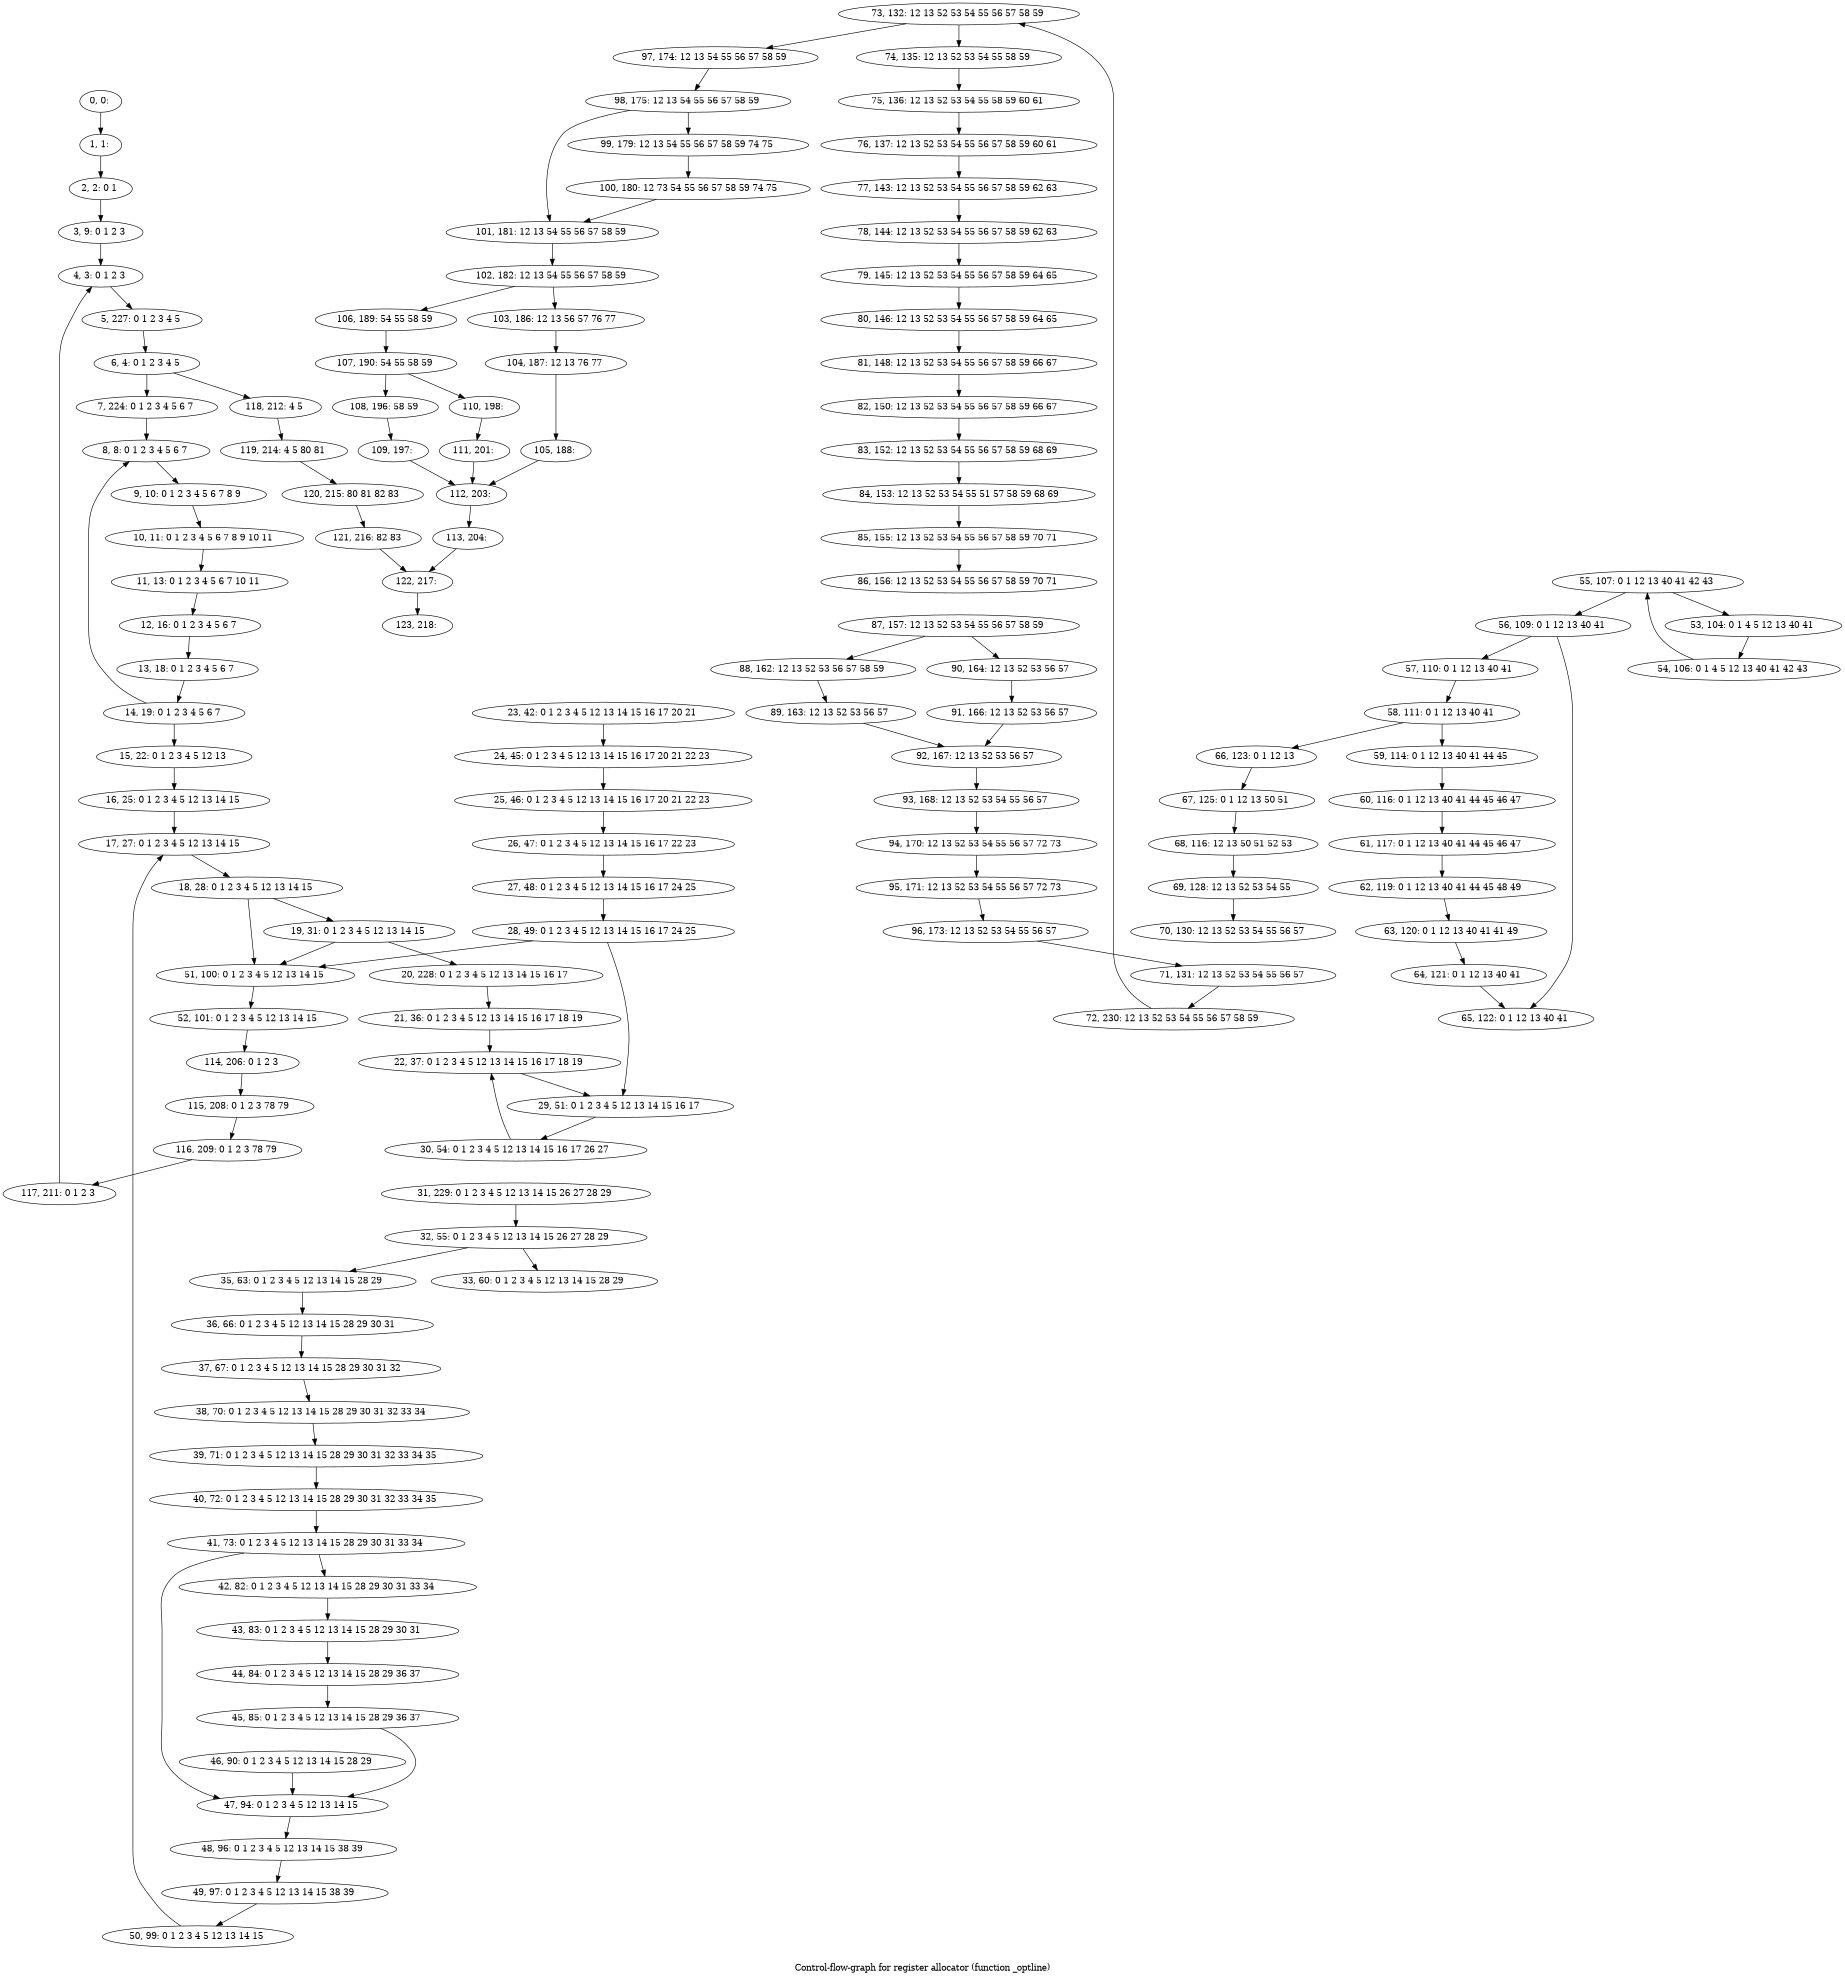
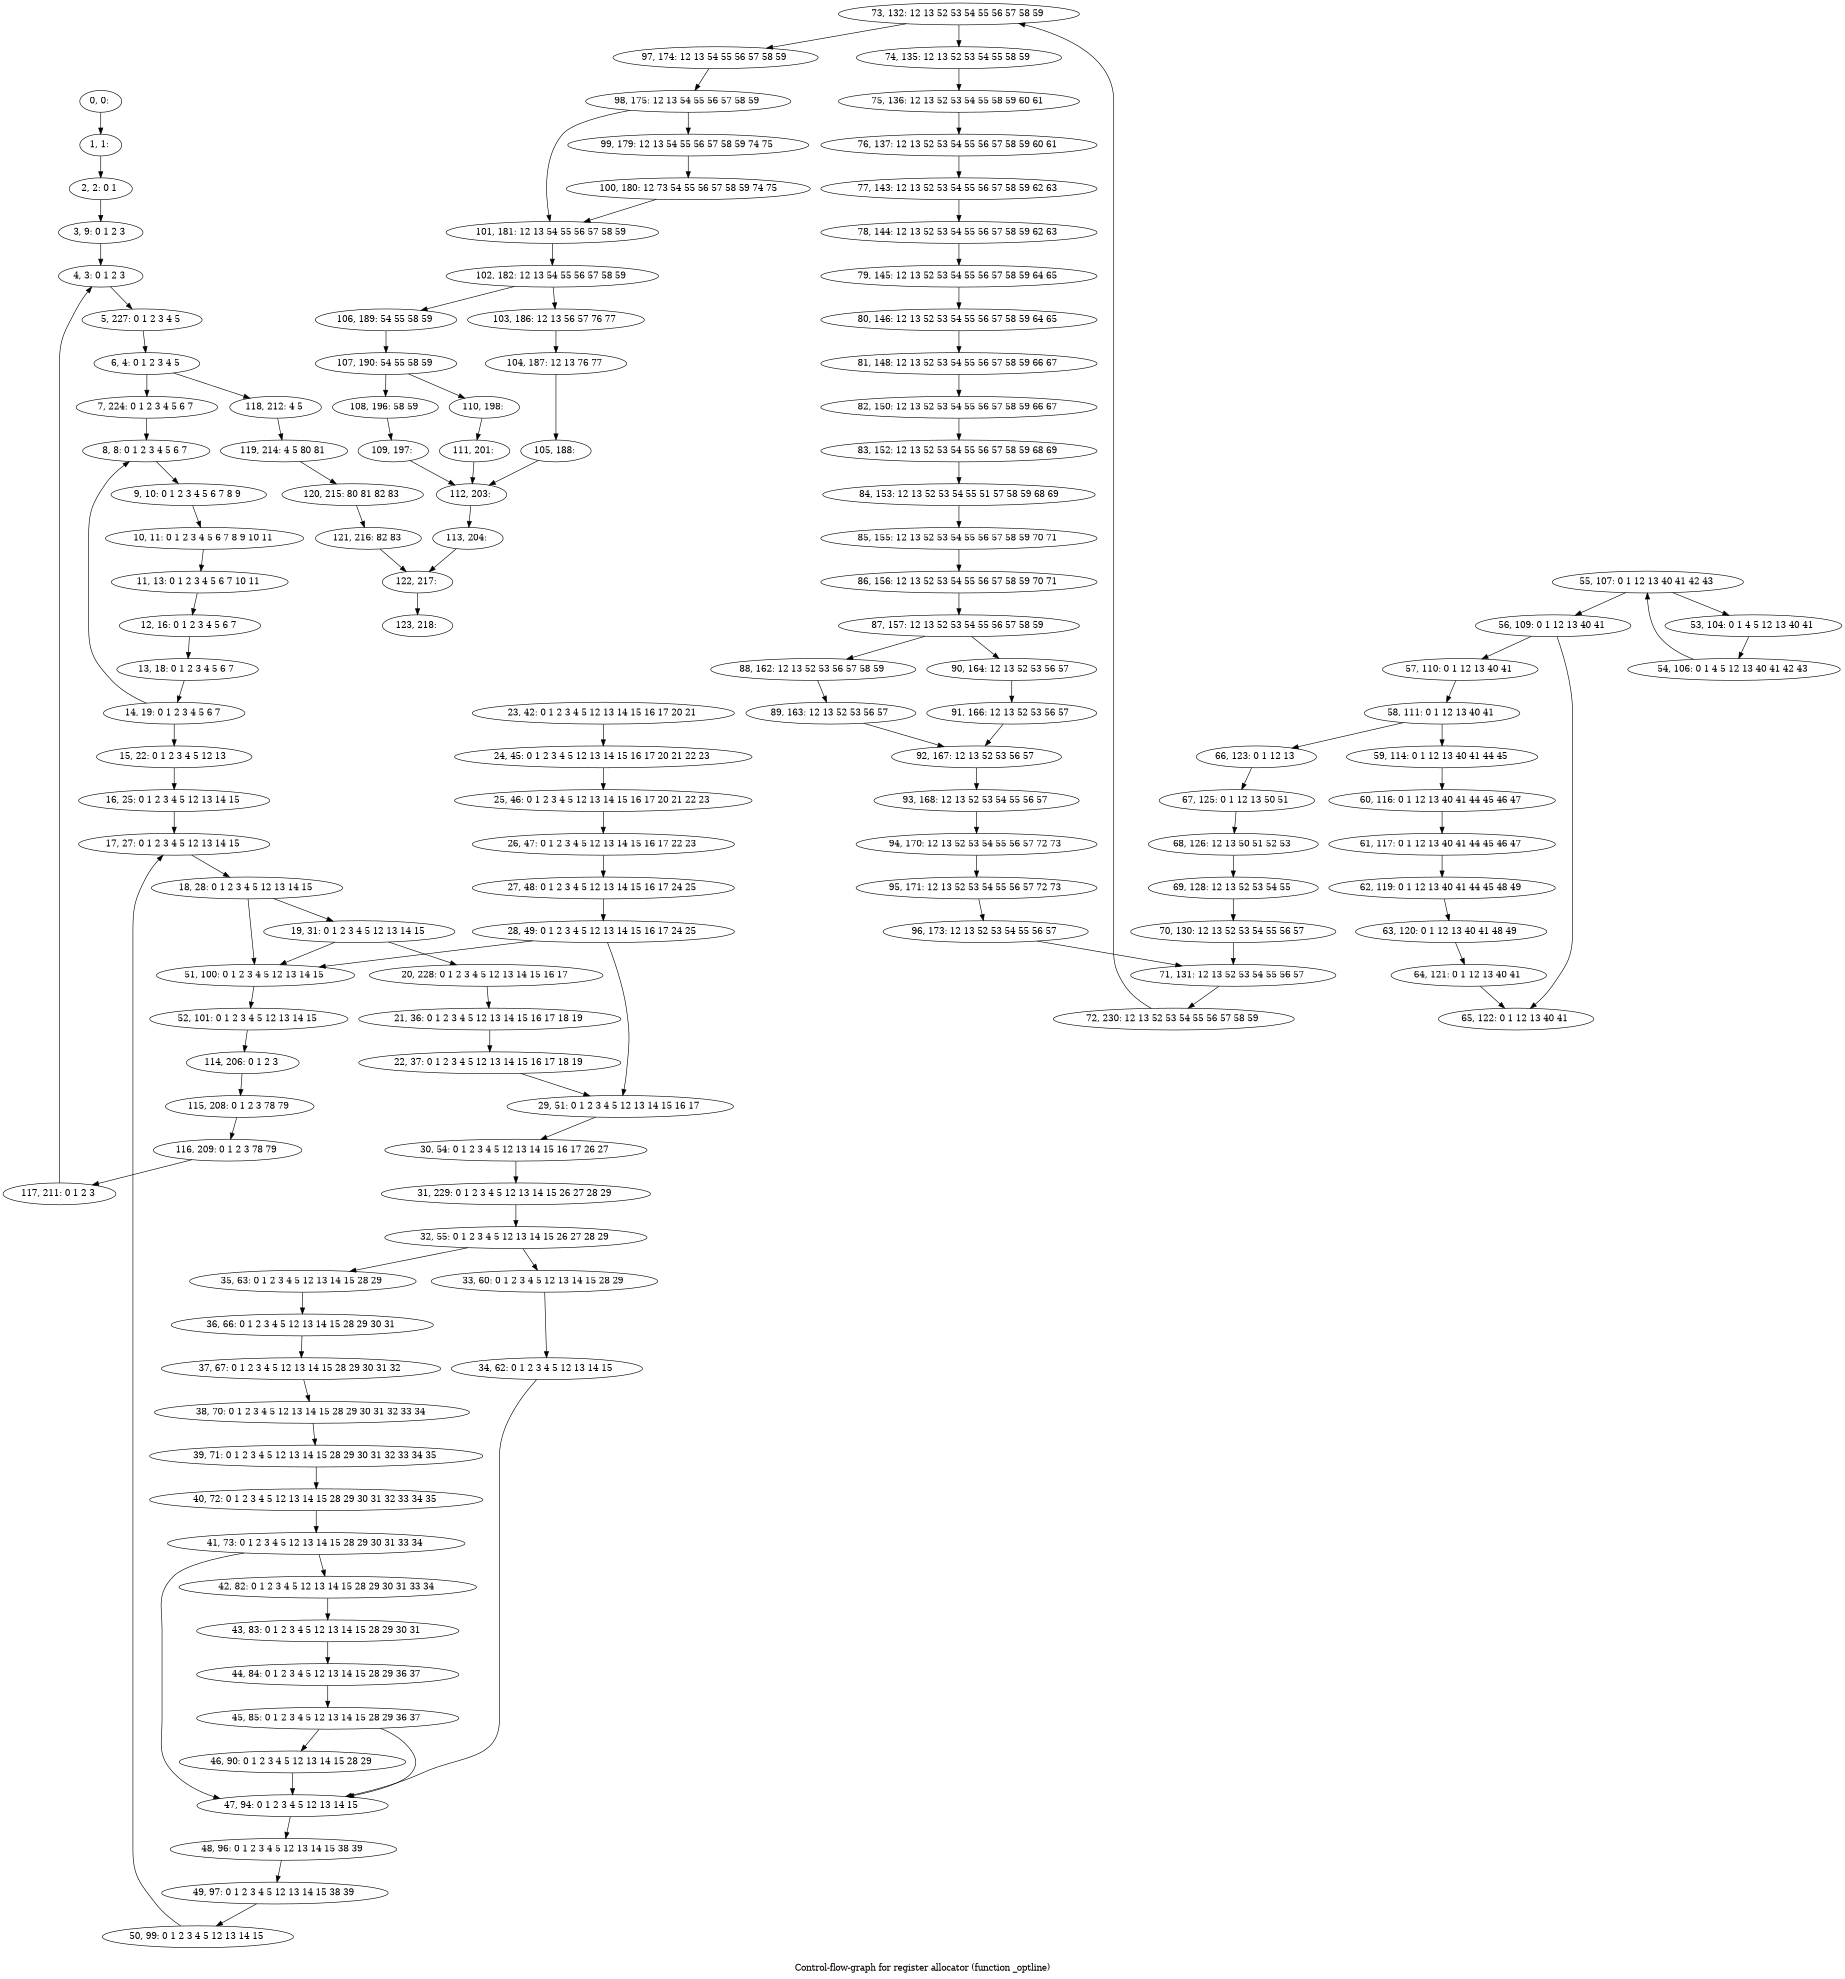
none -> (959, 601)
(1233, 844) -> (1233, 844)
(1451, 932) -> (1451, 932)
none -> (1233, 951)
(499, 1110) -> (516, 1169)
none -> (547, 1369)
none -> (312, 1738)
